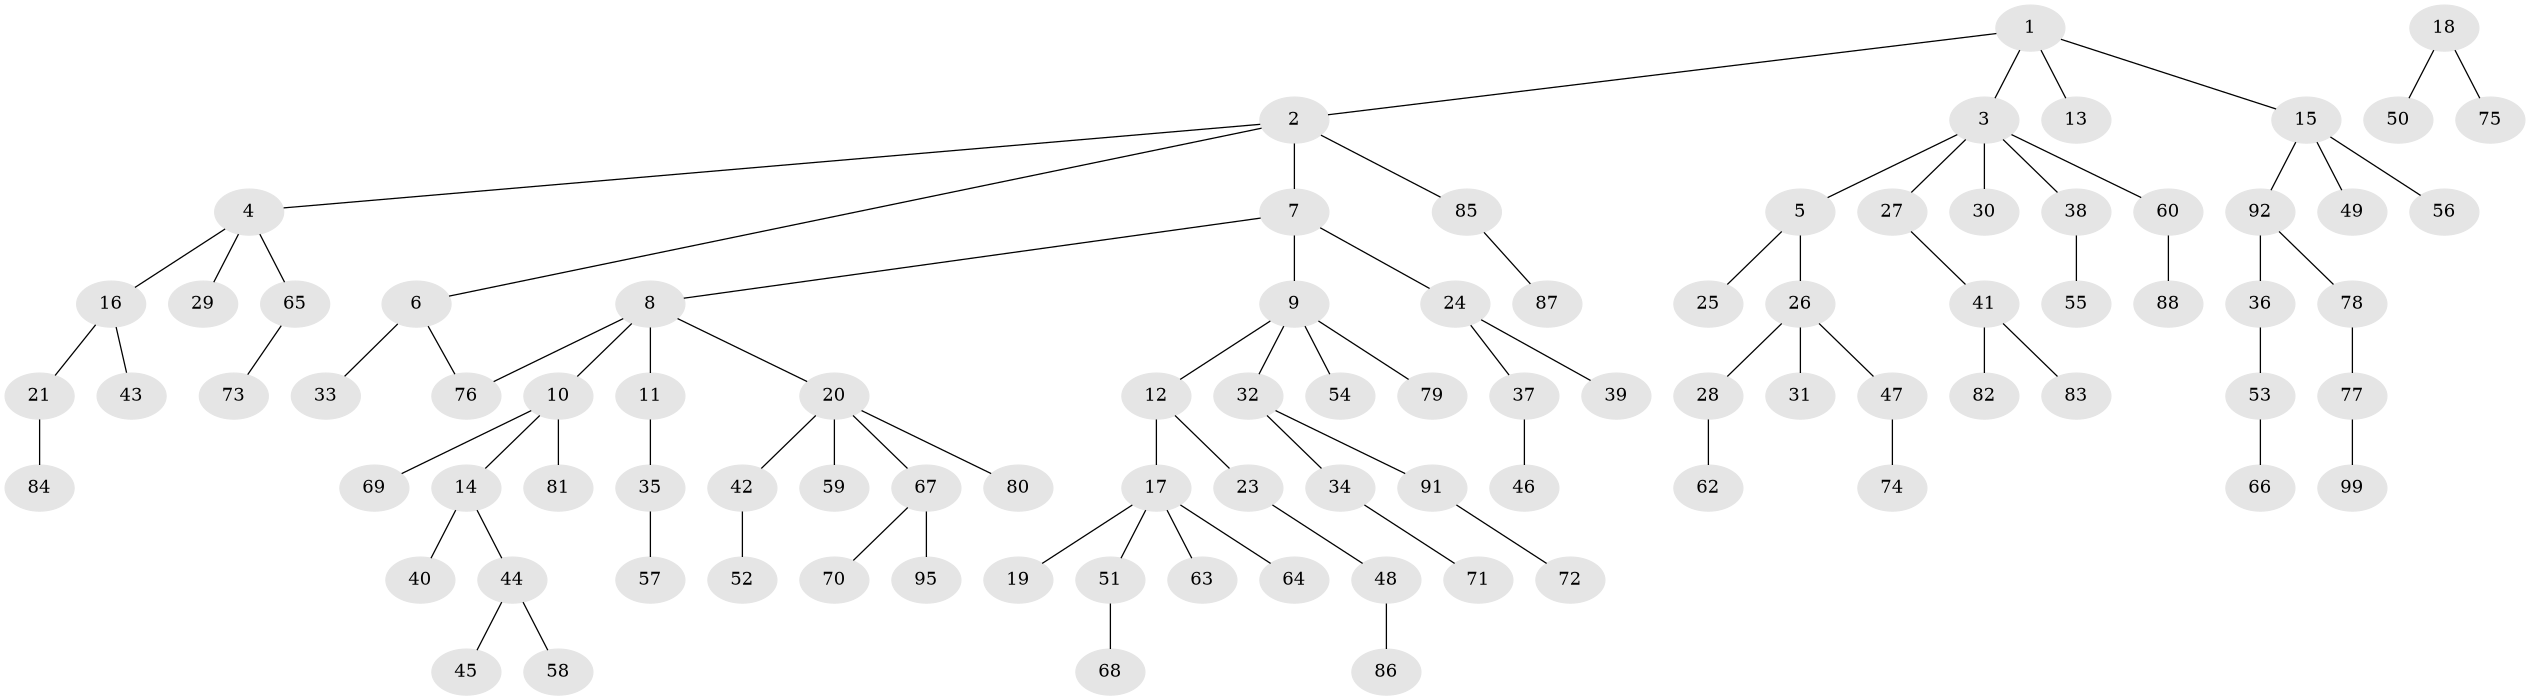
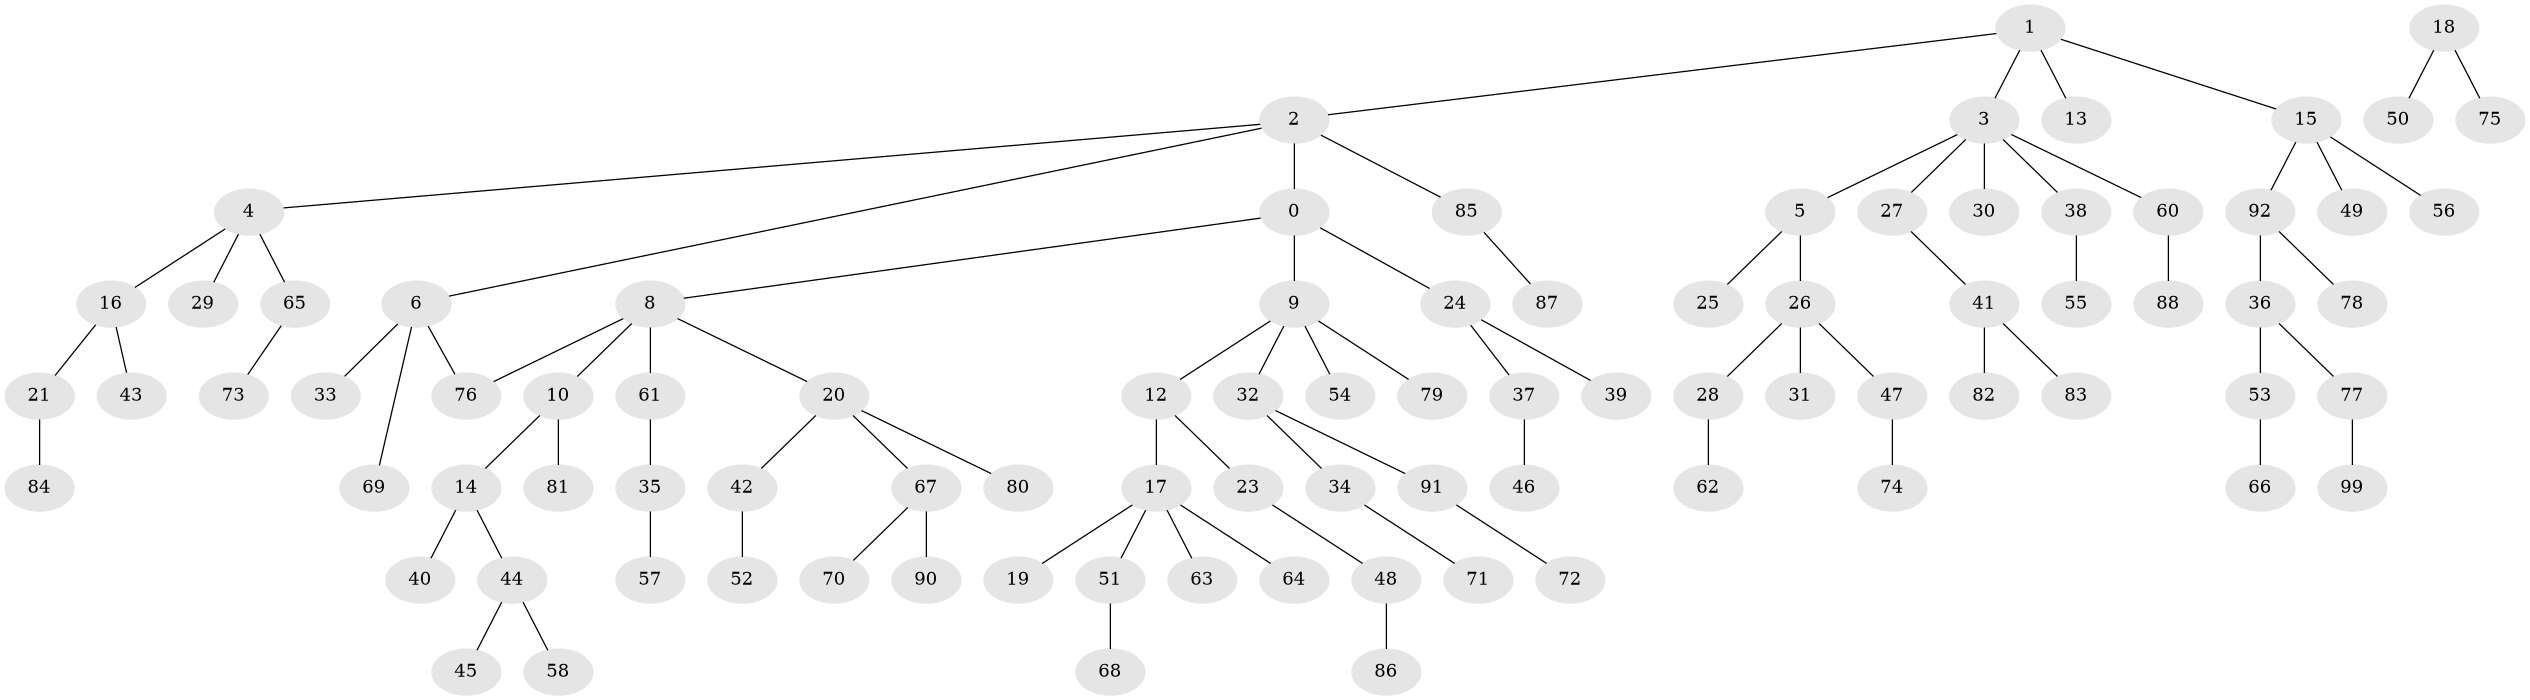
(1294, 212) -> (1294, 212)
(2352, 350) -> (2306, 350)
(650, 396) -> (650, 396)
(466, 442) -> (395, 396)
(834, 488) -> none
(926, 580) -> (926, 580)
